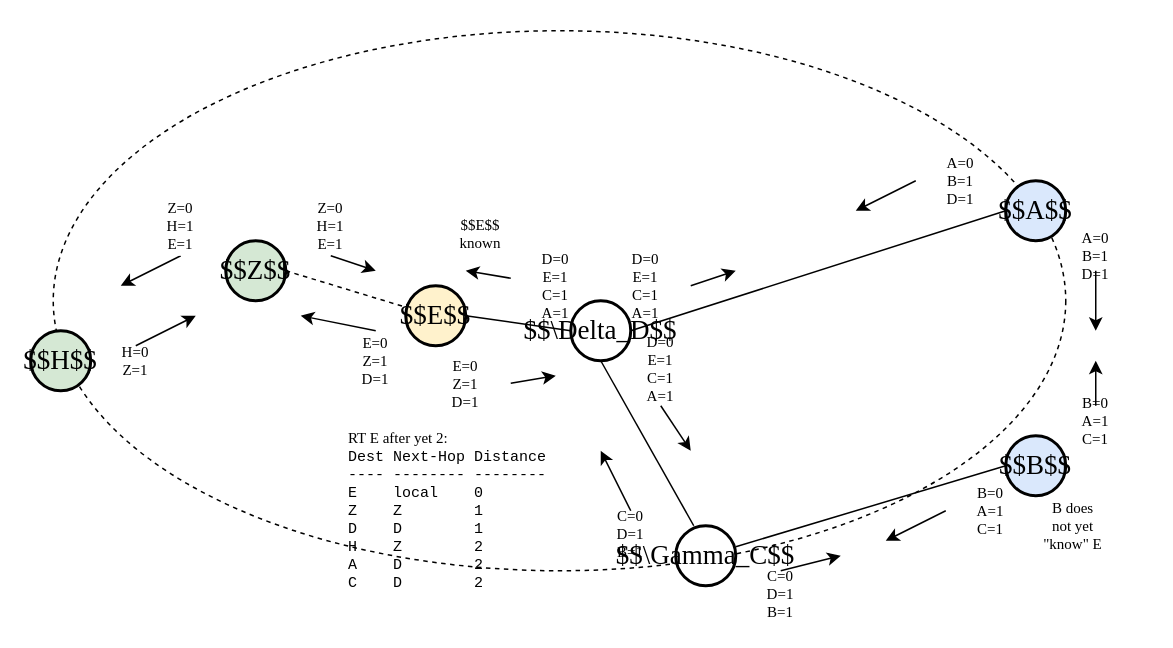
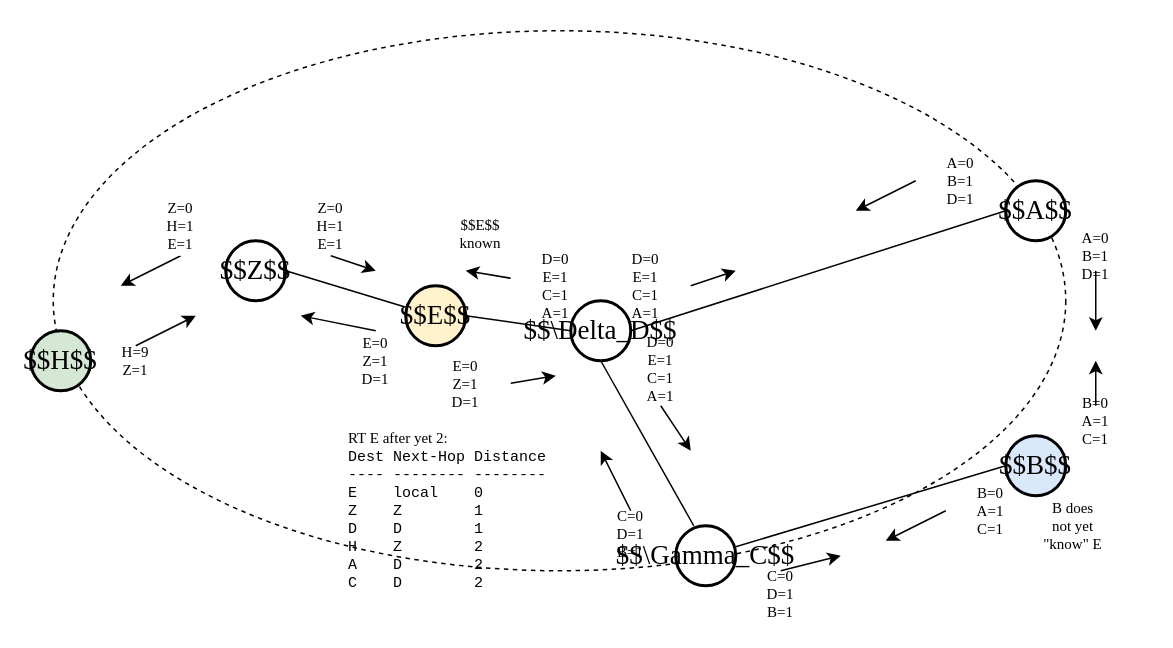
(1036, 211) -> (1036, 211)
(256, 271) -> (256, 271)
(345, 289) -> (345, 289)
(136, 361) -> (136, 361)
